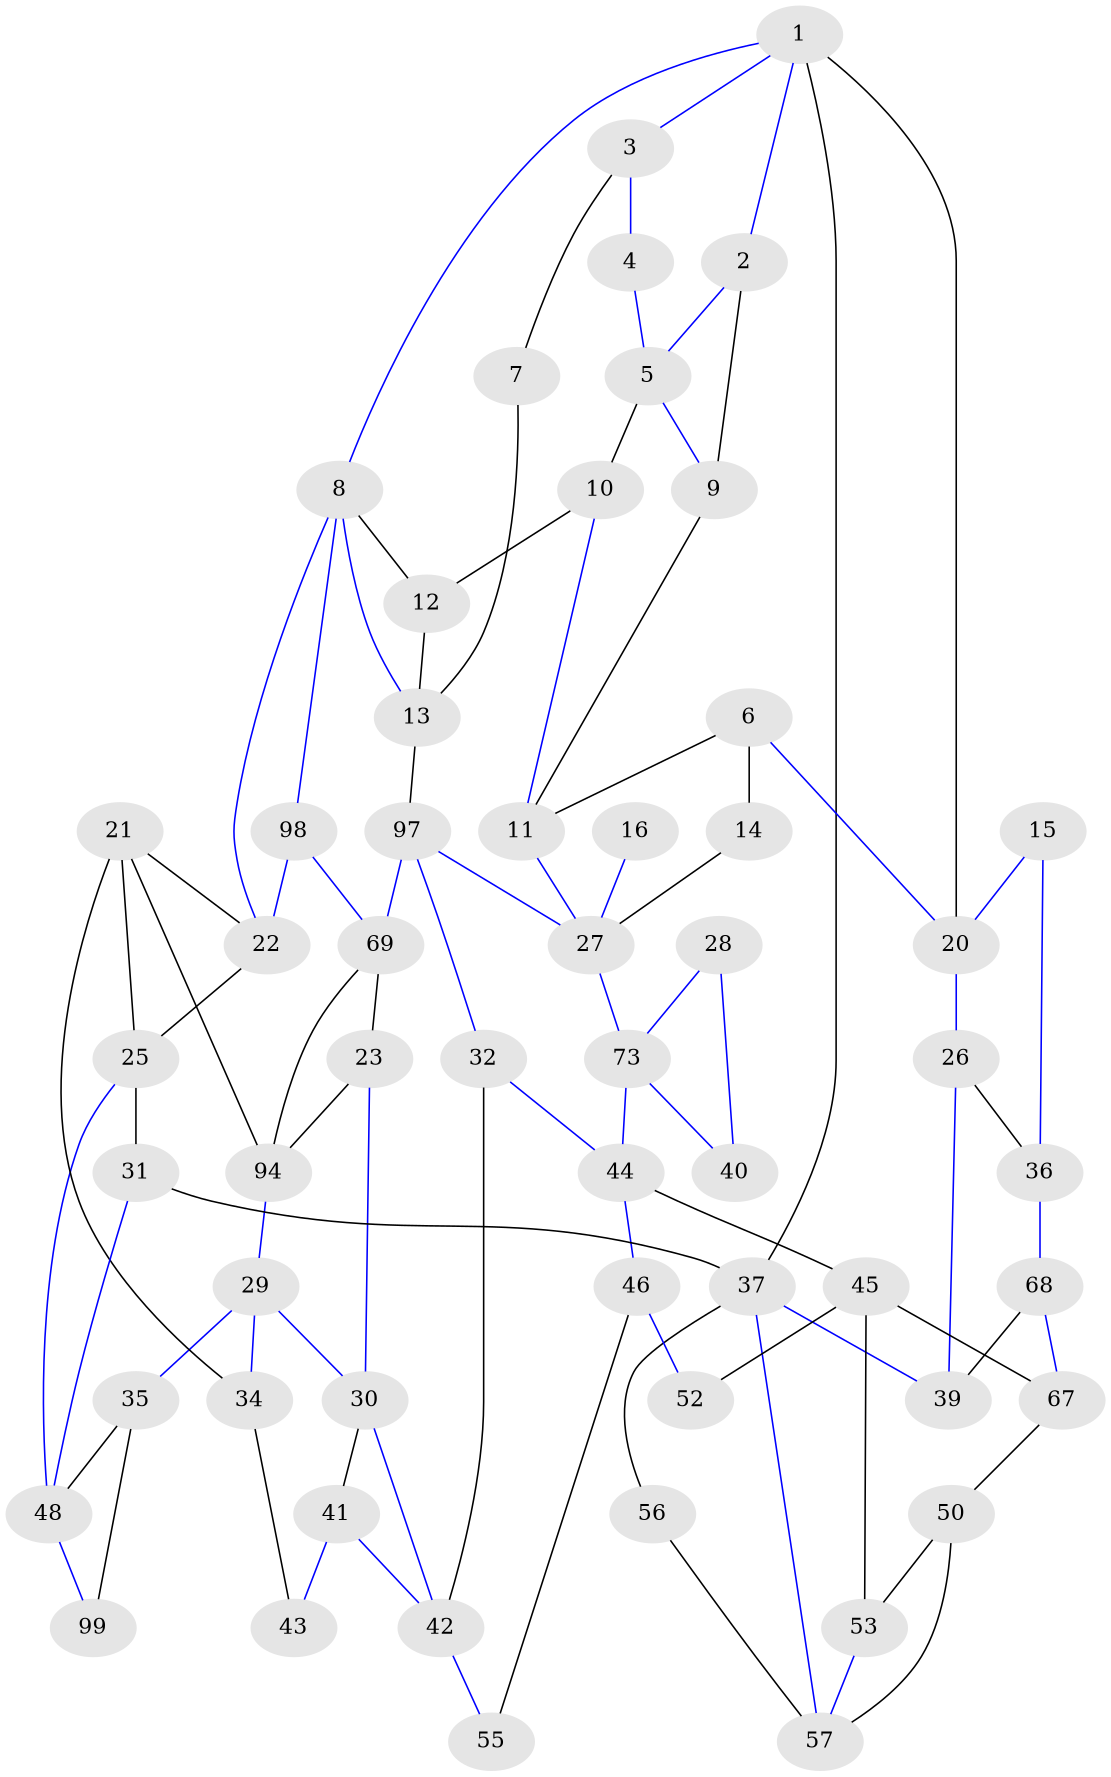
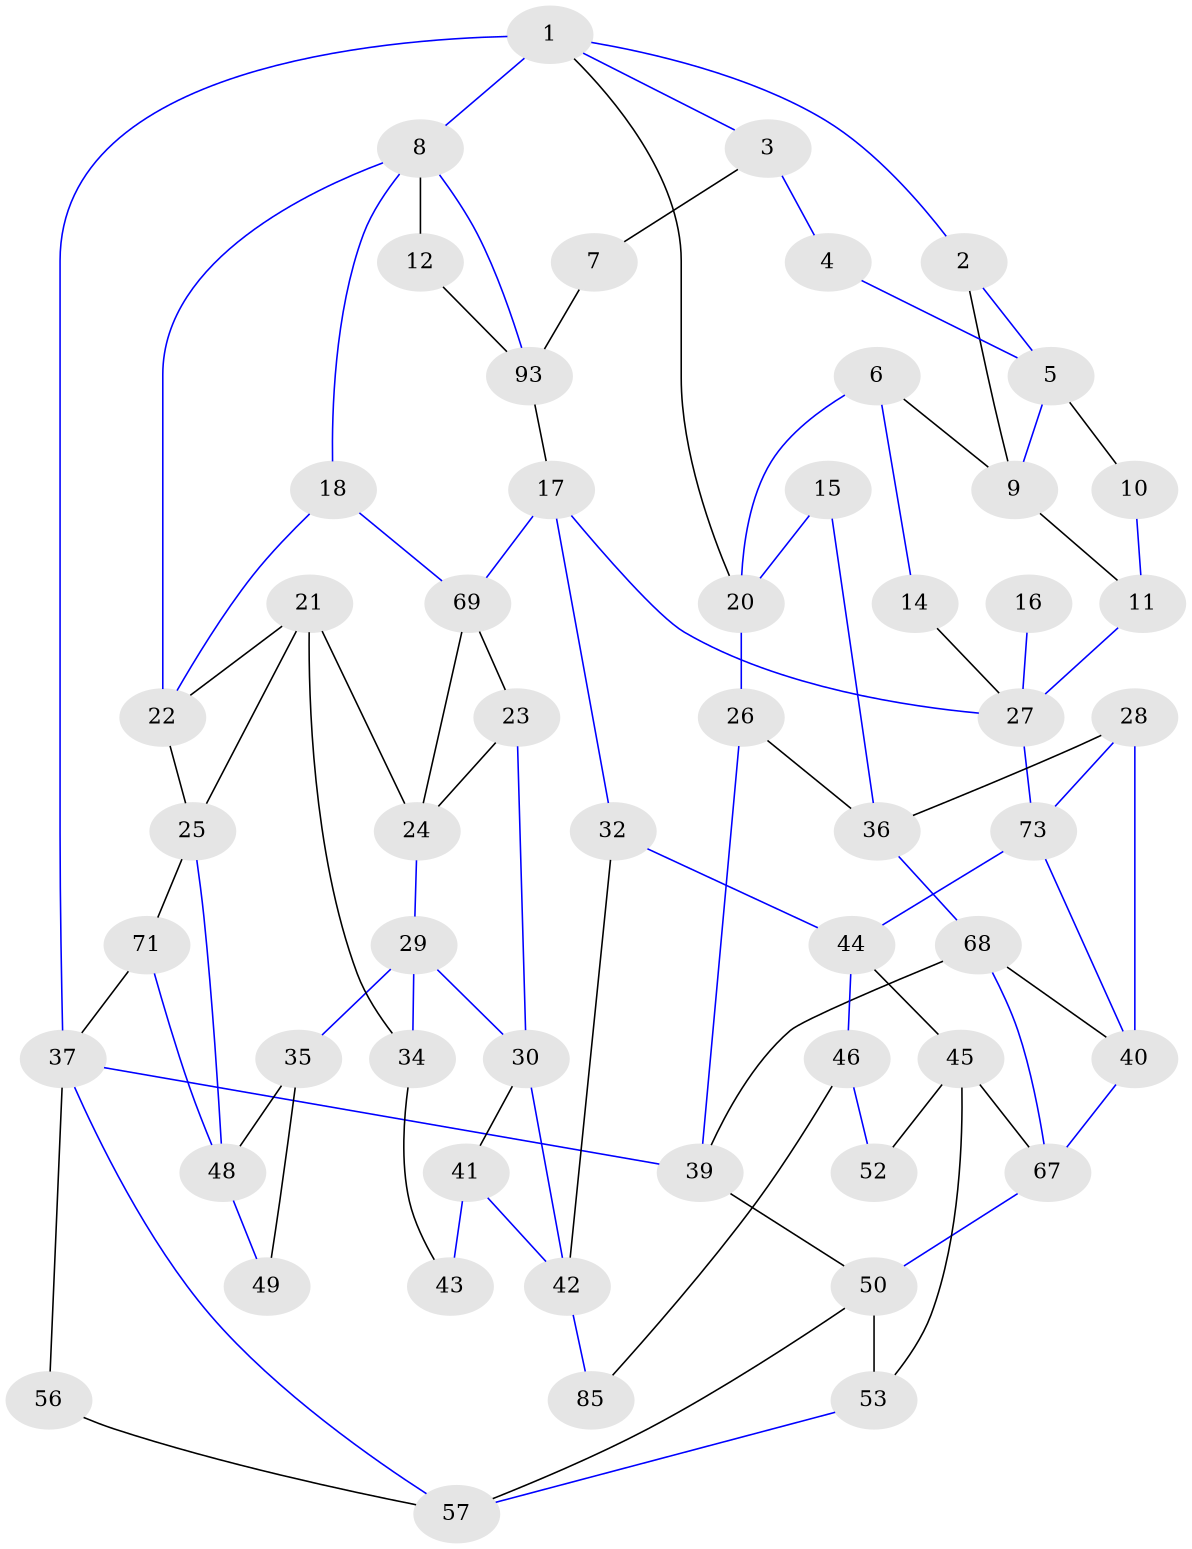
(519, 543) -> none
(836, 667) -> (60, 372)
(417, 718) -> (529, 376)
(635, 774) -> (946, 433)
(749, 775) -> (896, 490)
none -> (1008, 776)
(294, 831) -> (333, 490)
(408, 831) -> (552, 490)
none -> (1057, 1002)
none -> (1091, 1116)
(136, 1173) -> (147, 945)
(269, 1173) -> (417, 831)
none -> (787, 1230)
(1007, 1457) -> (964, 1228)
(93, 1628) -> (267, 1287)
(492, 1742) -> (591, 1400)
